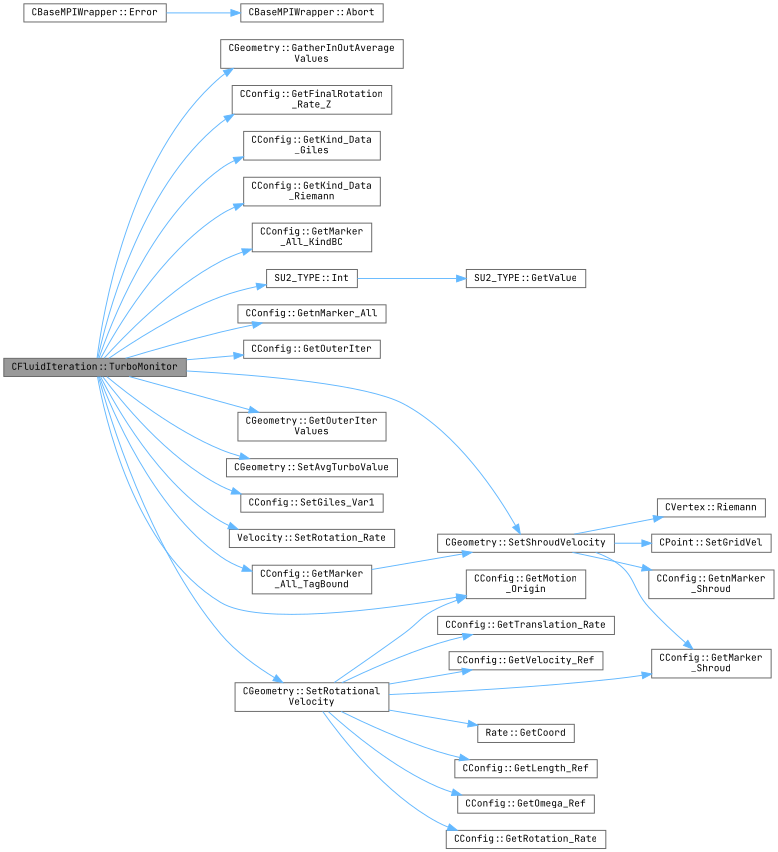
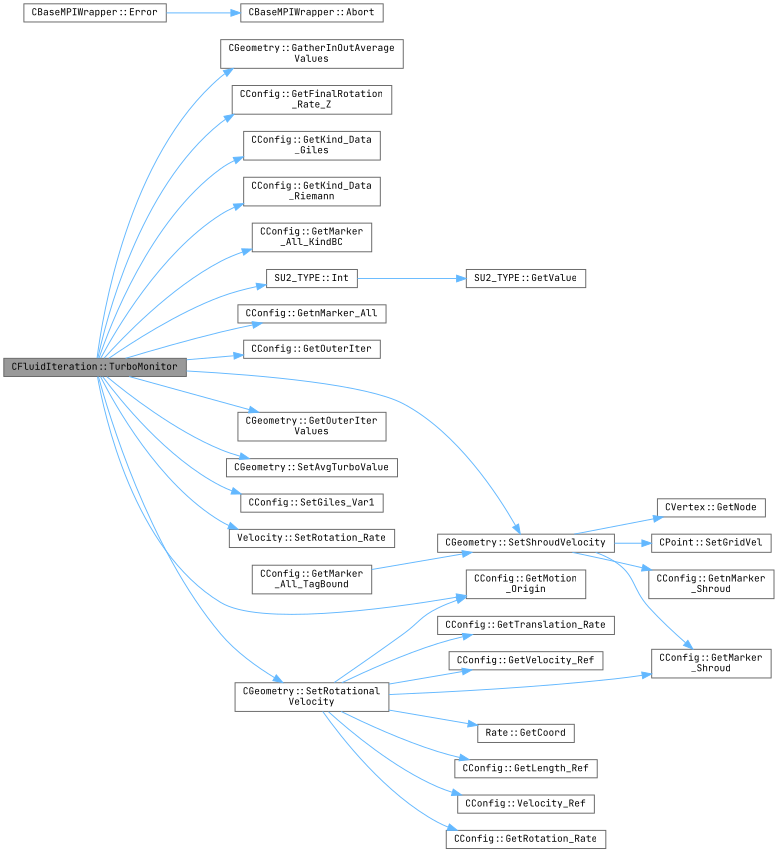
(155, 486) -> none
(711, 508) -> (711, 508)
(526, 804) -> (526, 804)
